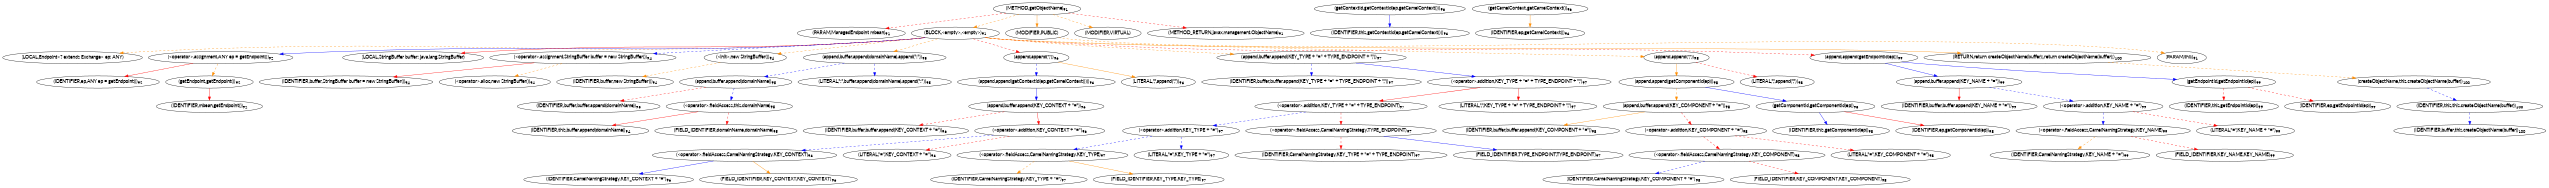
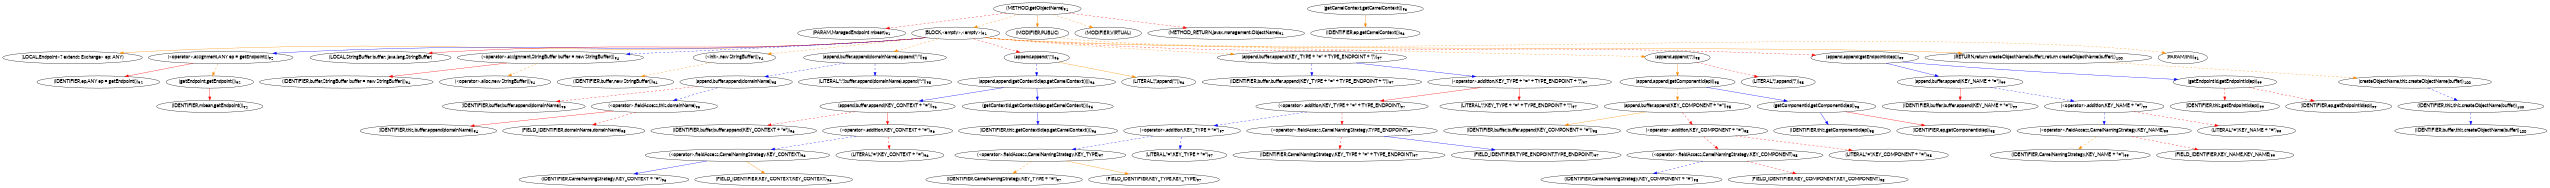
(444, 47) -> (384, 46)
none -> (1037, 93)
